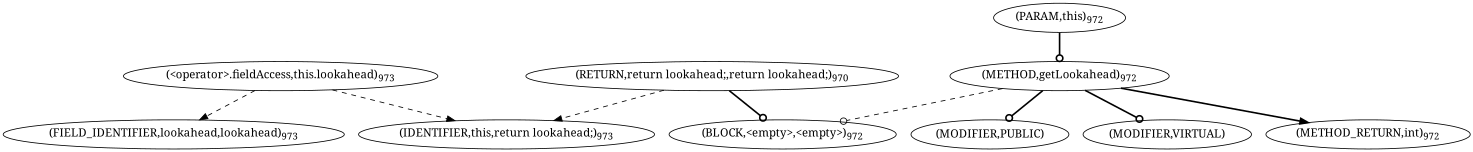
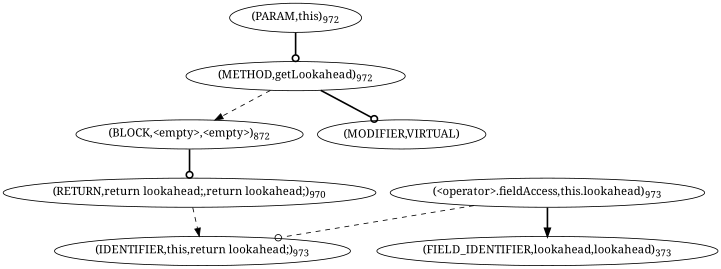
(231, 103) -> (547, 218)
(745, 103) -> (190, 160)
(390, 104) -> (378, 221)
(925, 105) -> (246, 103)
(290, 133) -> (664, 250)
(855, 133) -> (262, 133)
(990, 134) -> none
(1368, 134) -> none
